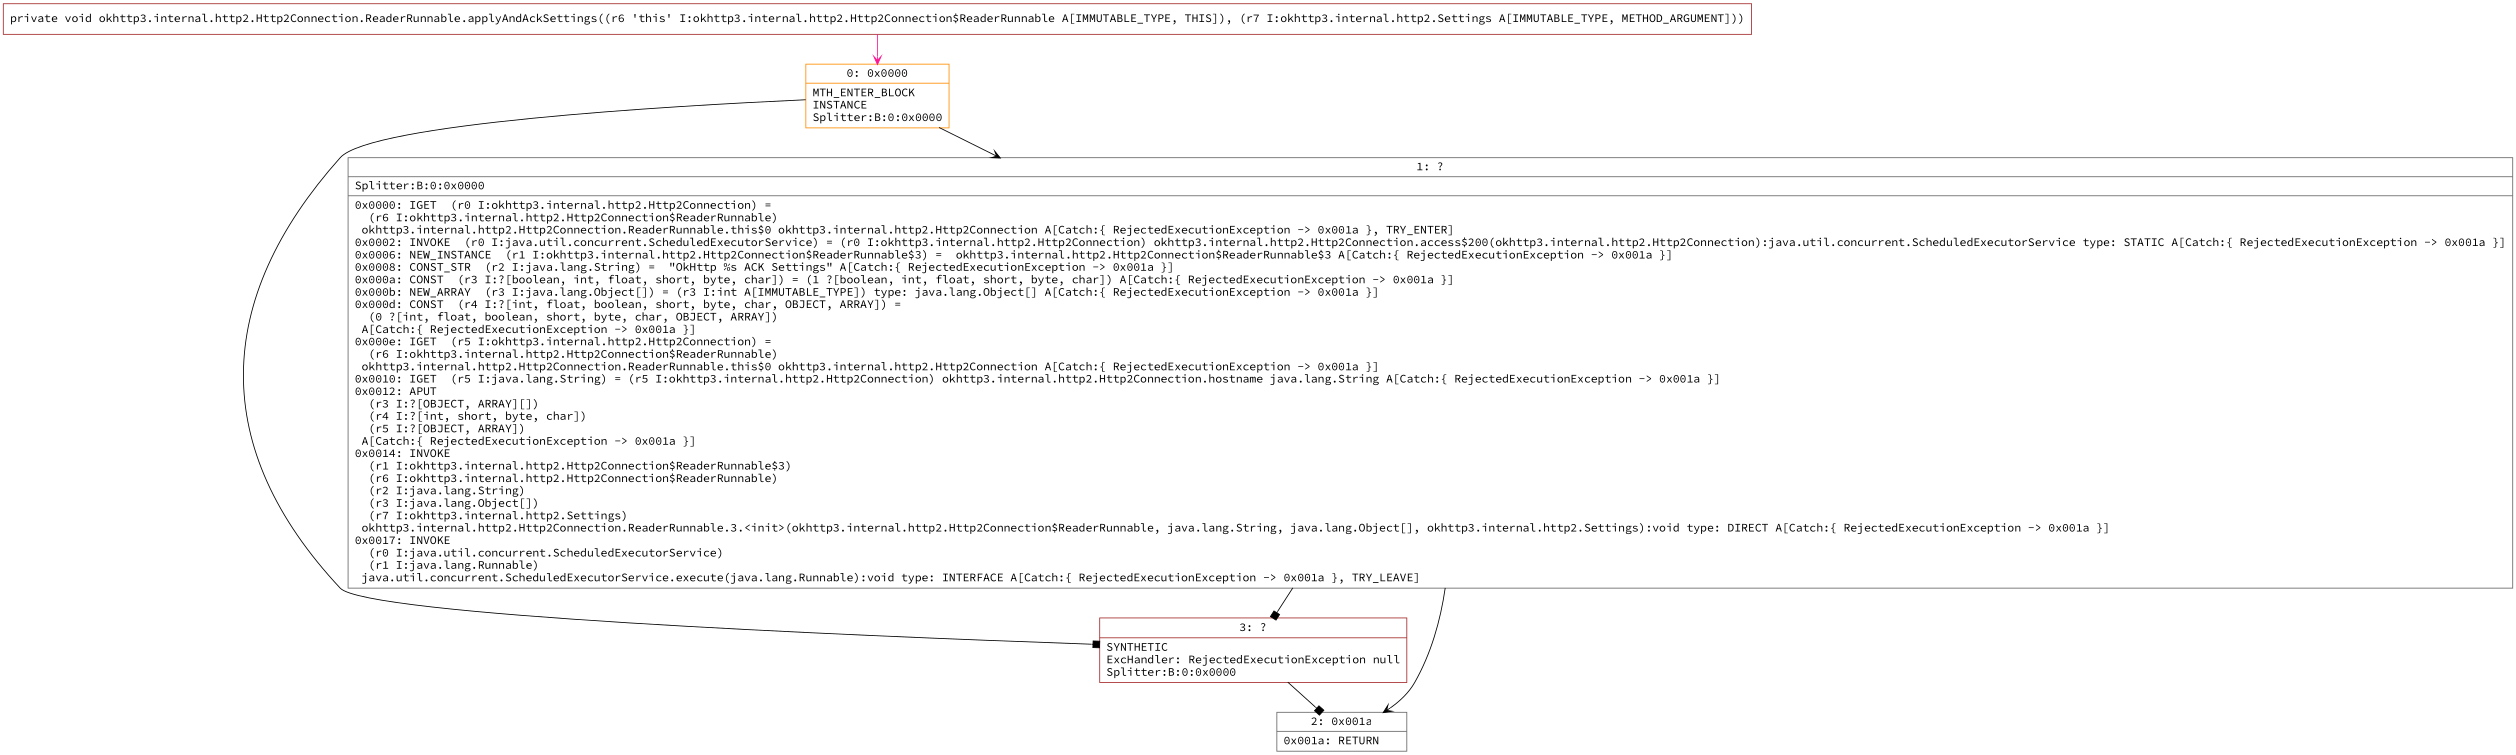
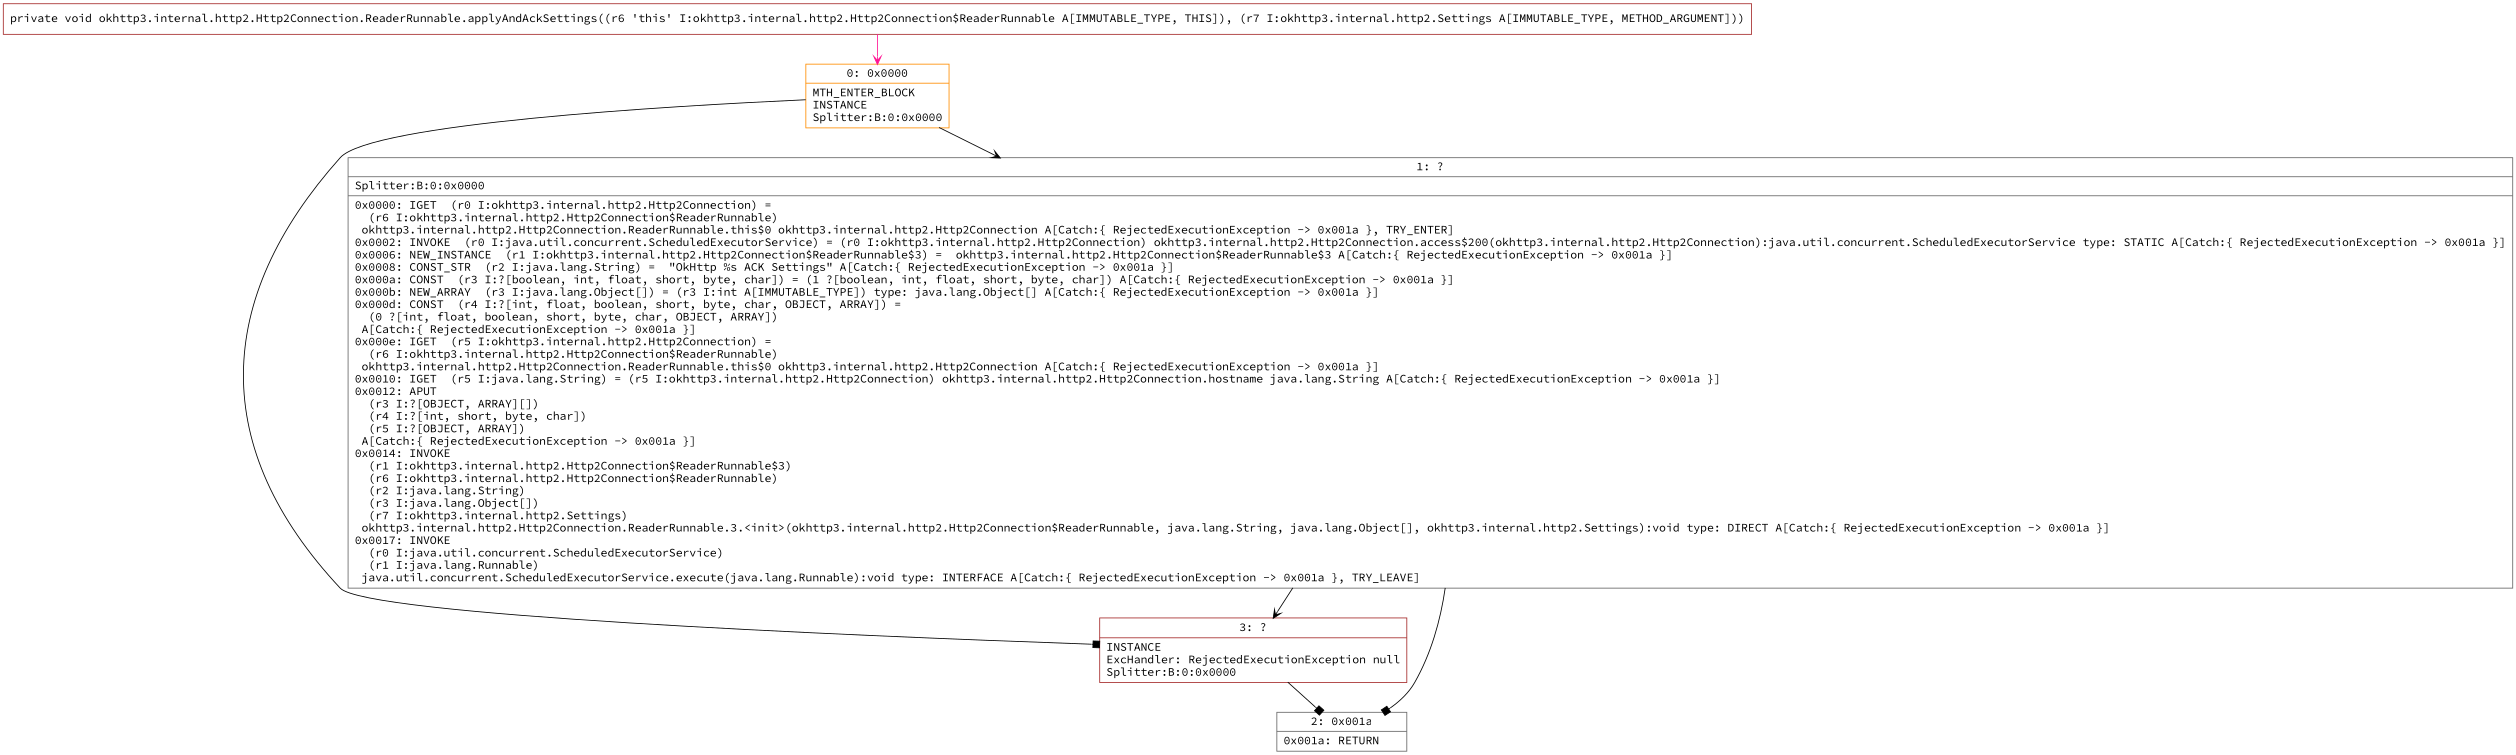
(1285, 600) -> (1285, 600)
(1137, 647) -> (1134, 647)
(1428, 653) -> (1428, 653)
